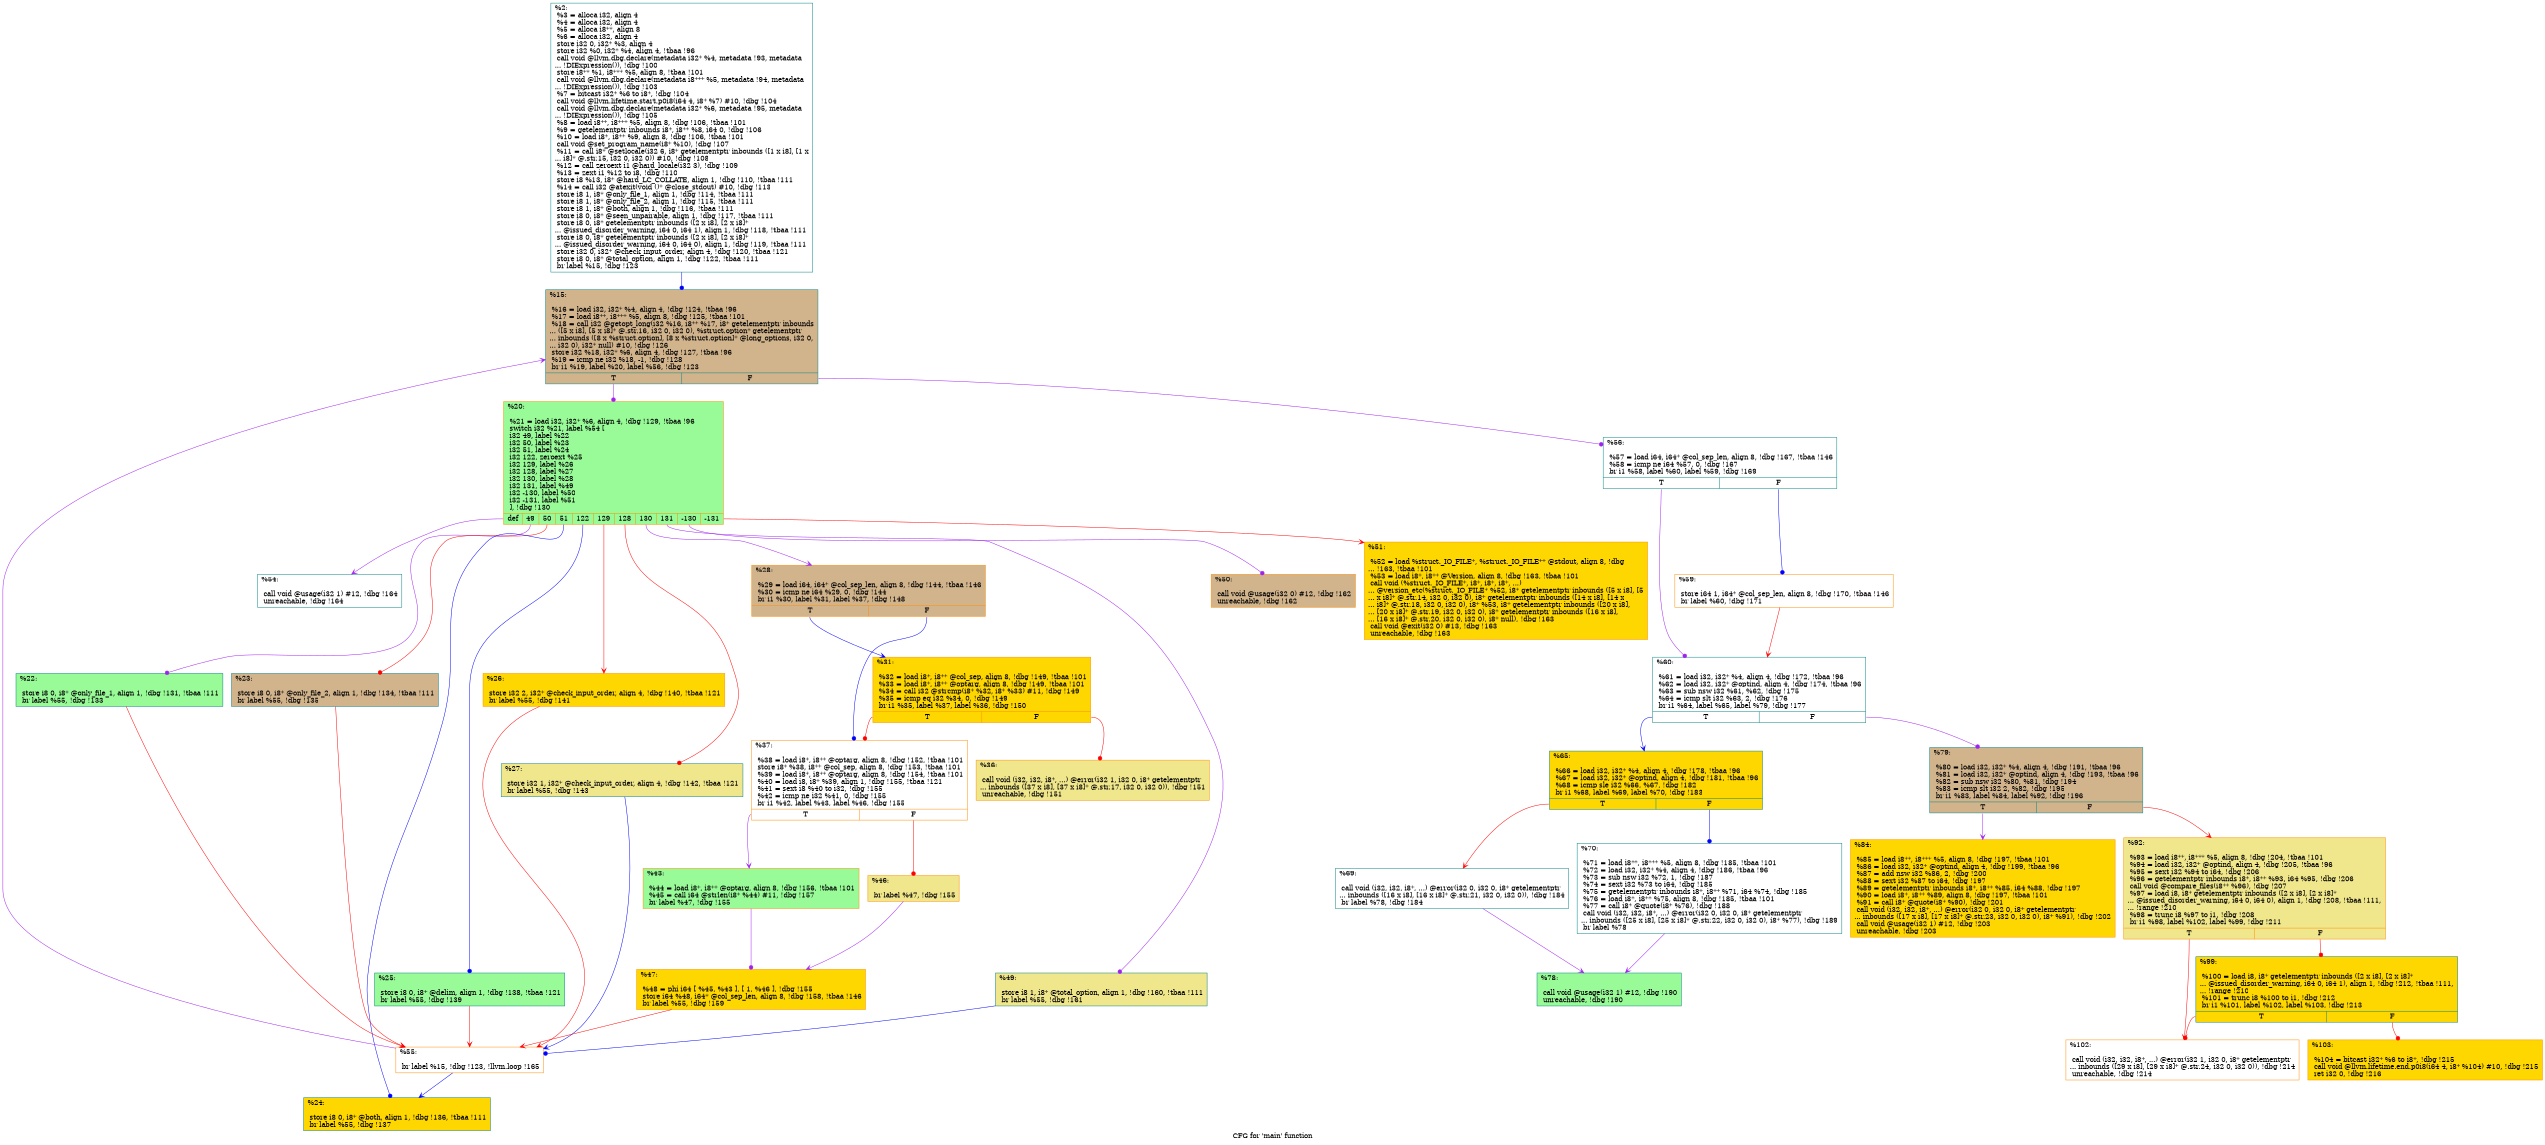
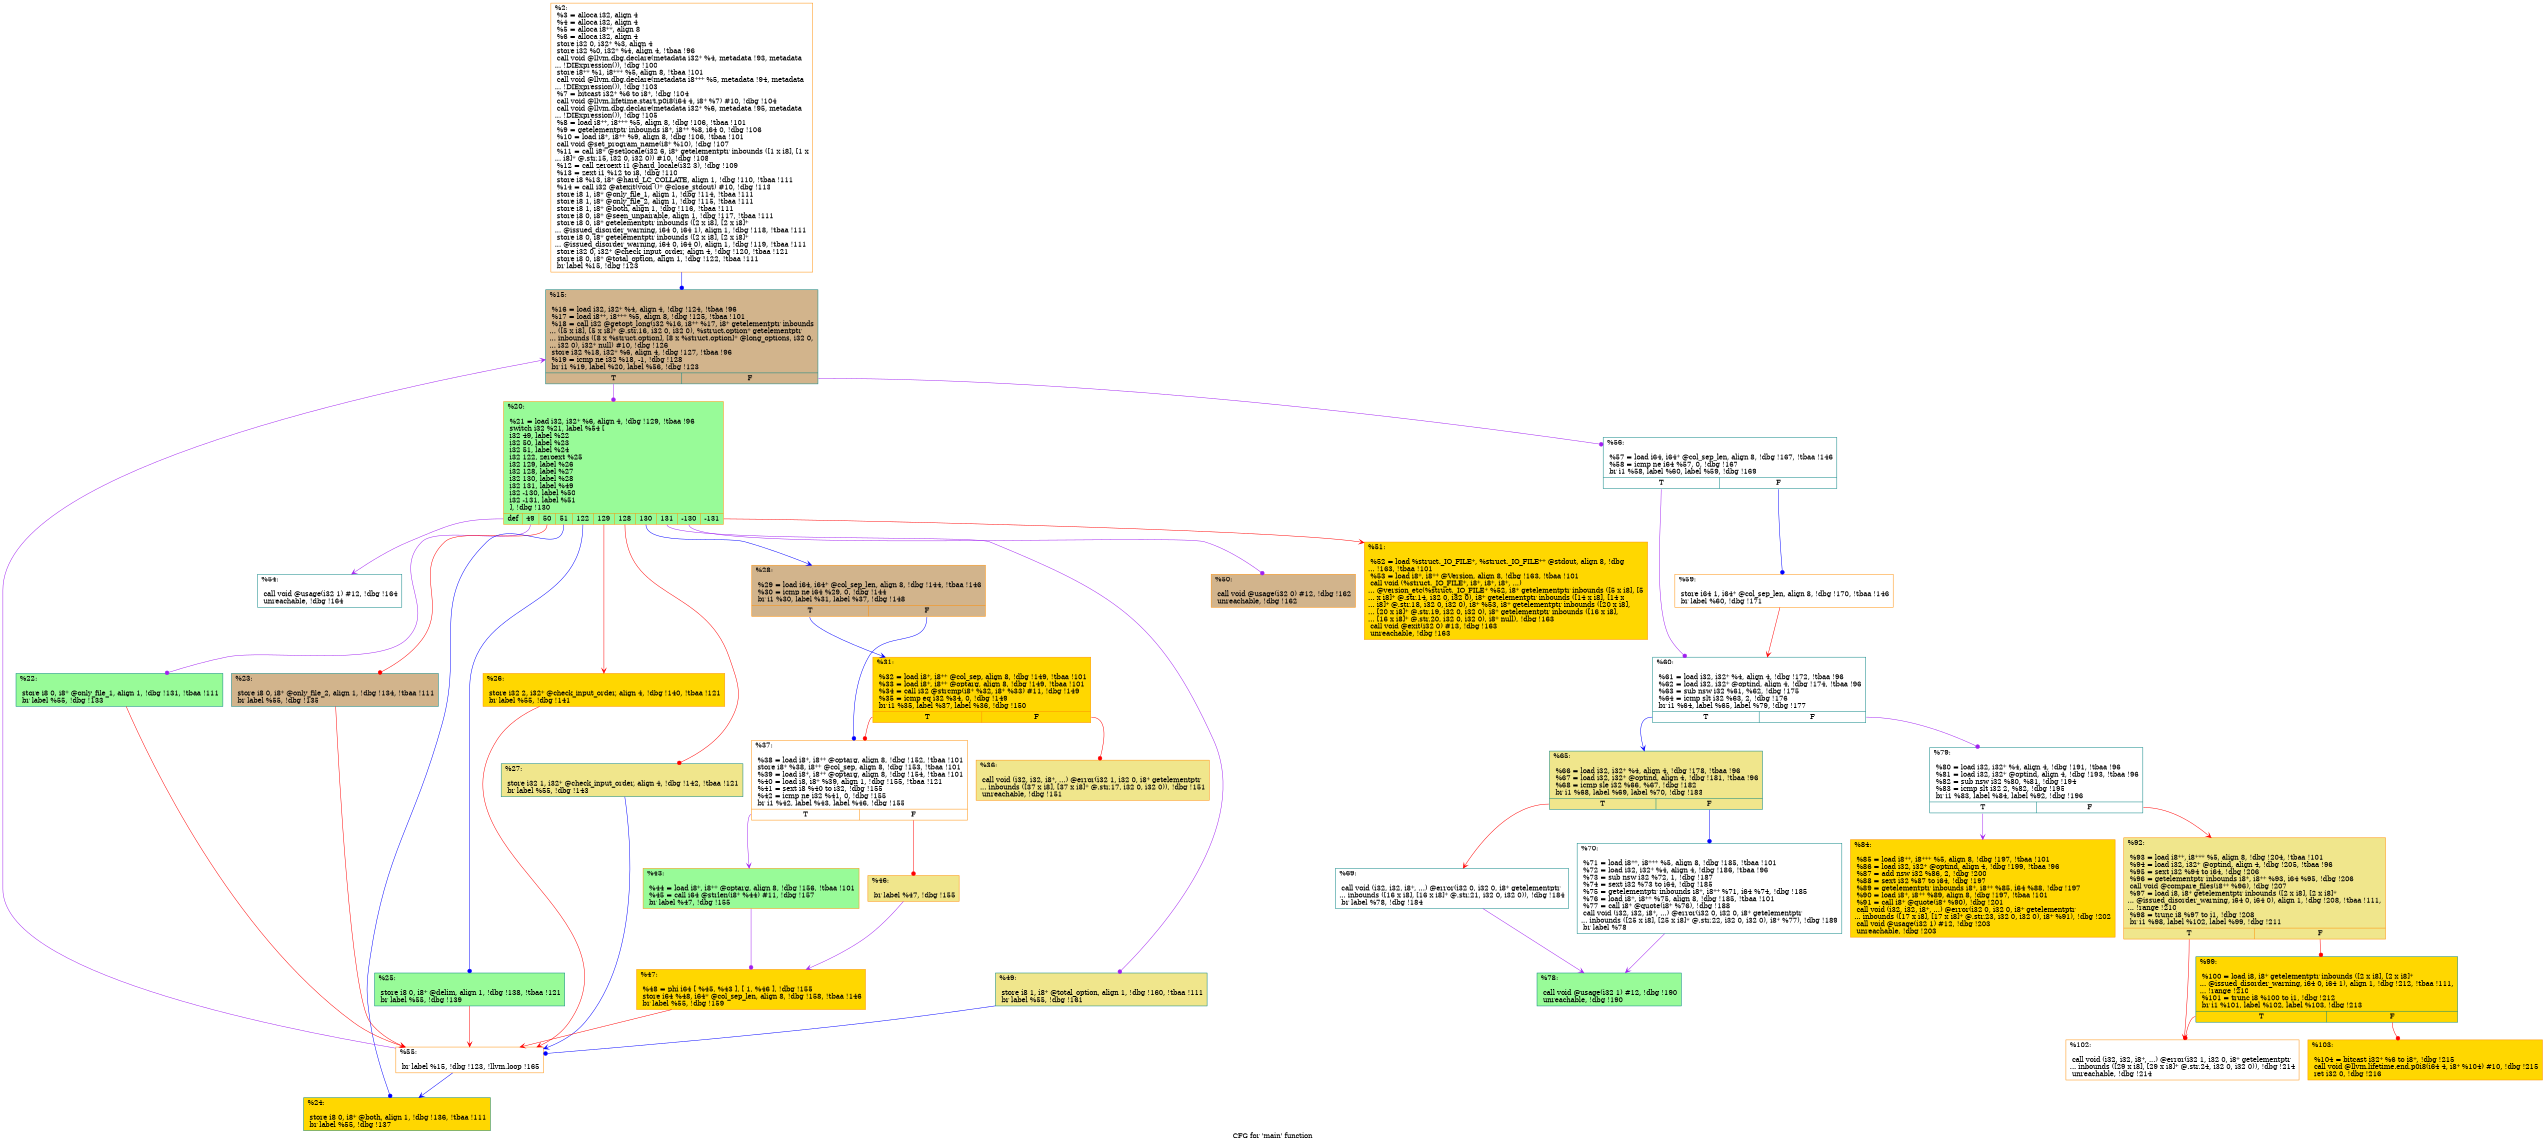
(682, 138) -> (682, 138)
(726, 540) -> (726, 540)
(1656, 780) -> (1656, 780)
(2036, 780) -> (2036, 780)
